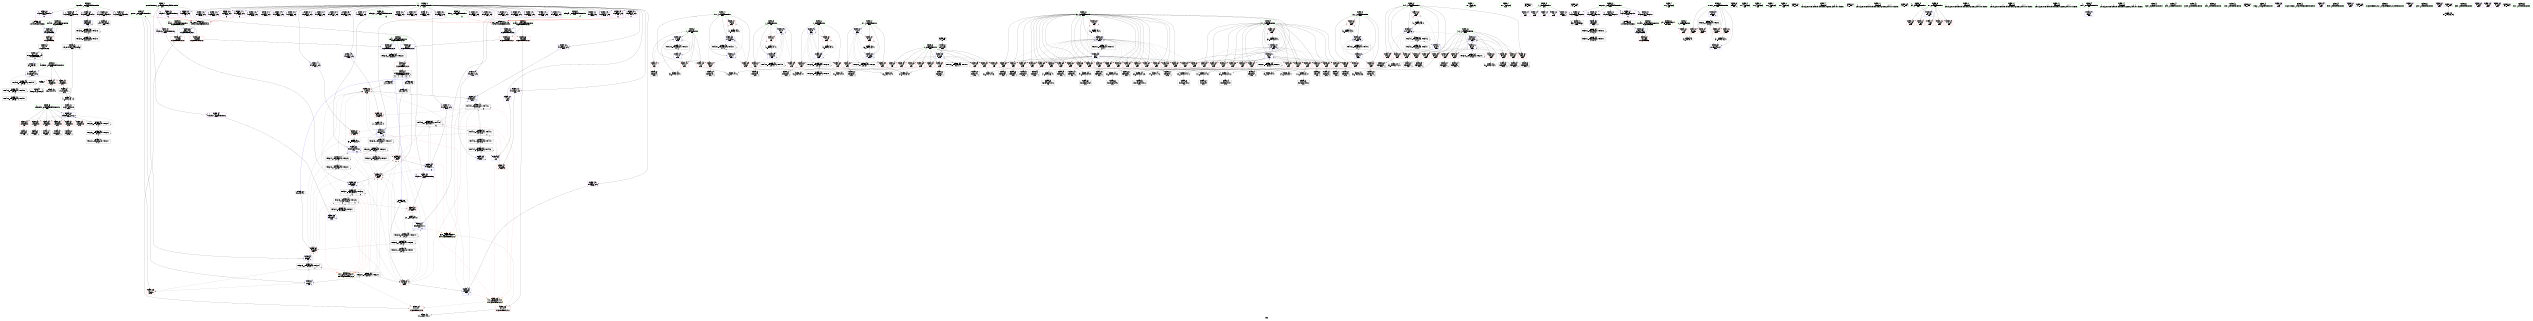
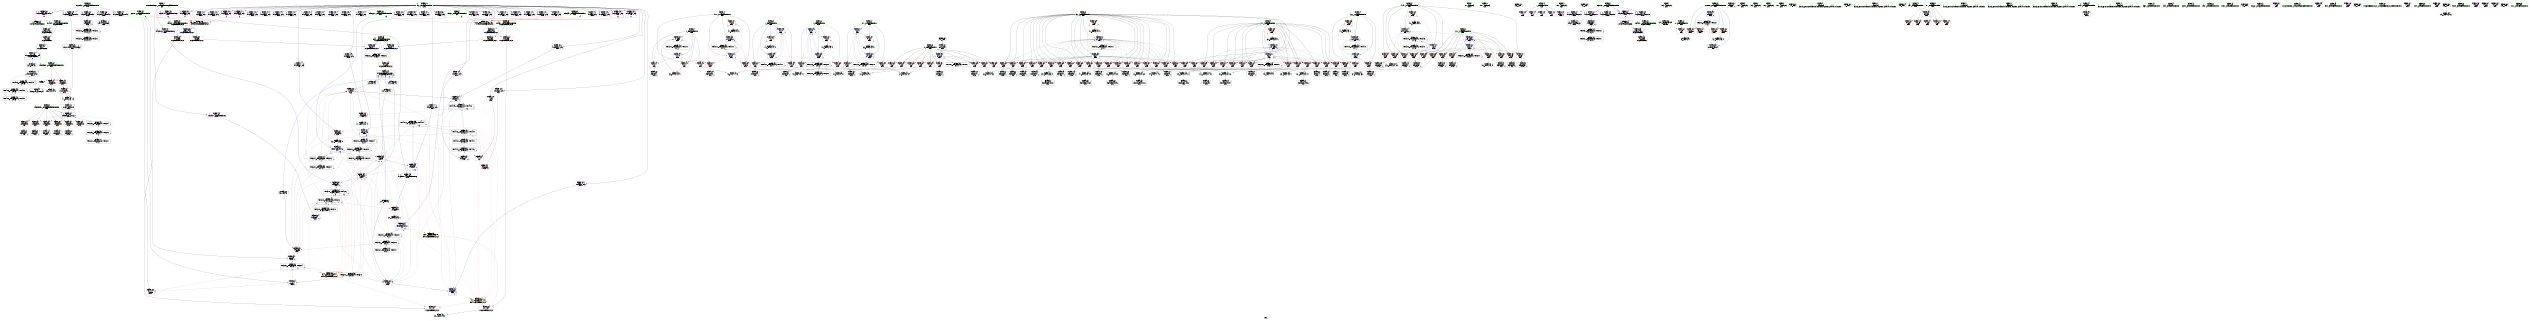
none -> (1562, 5)
